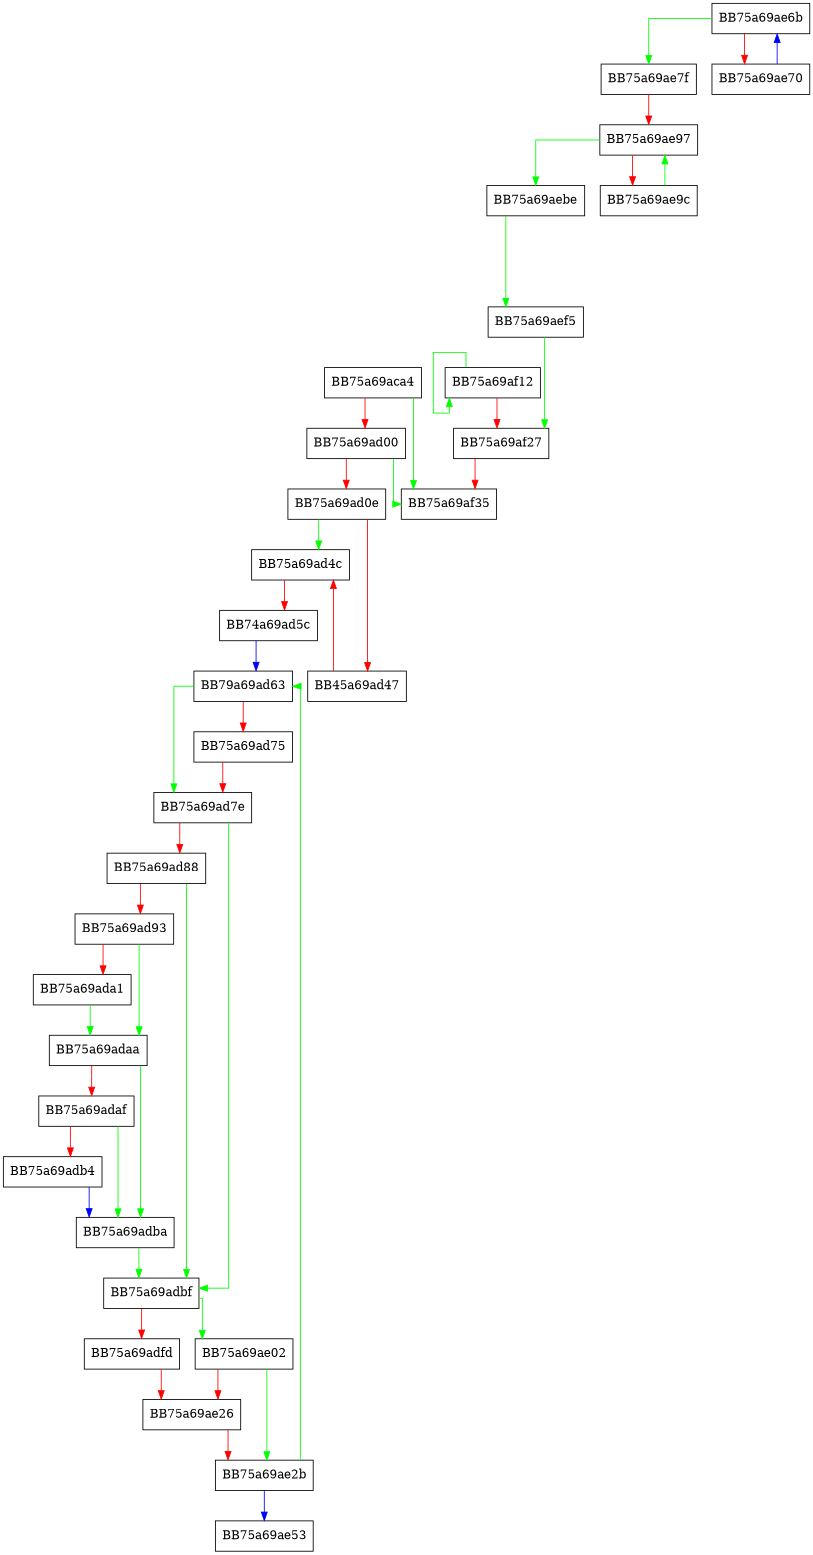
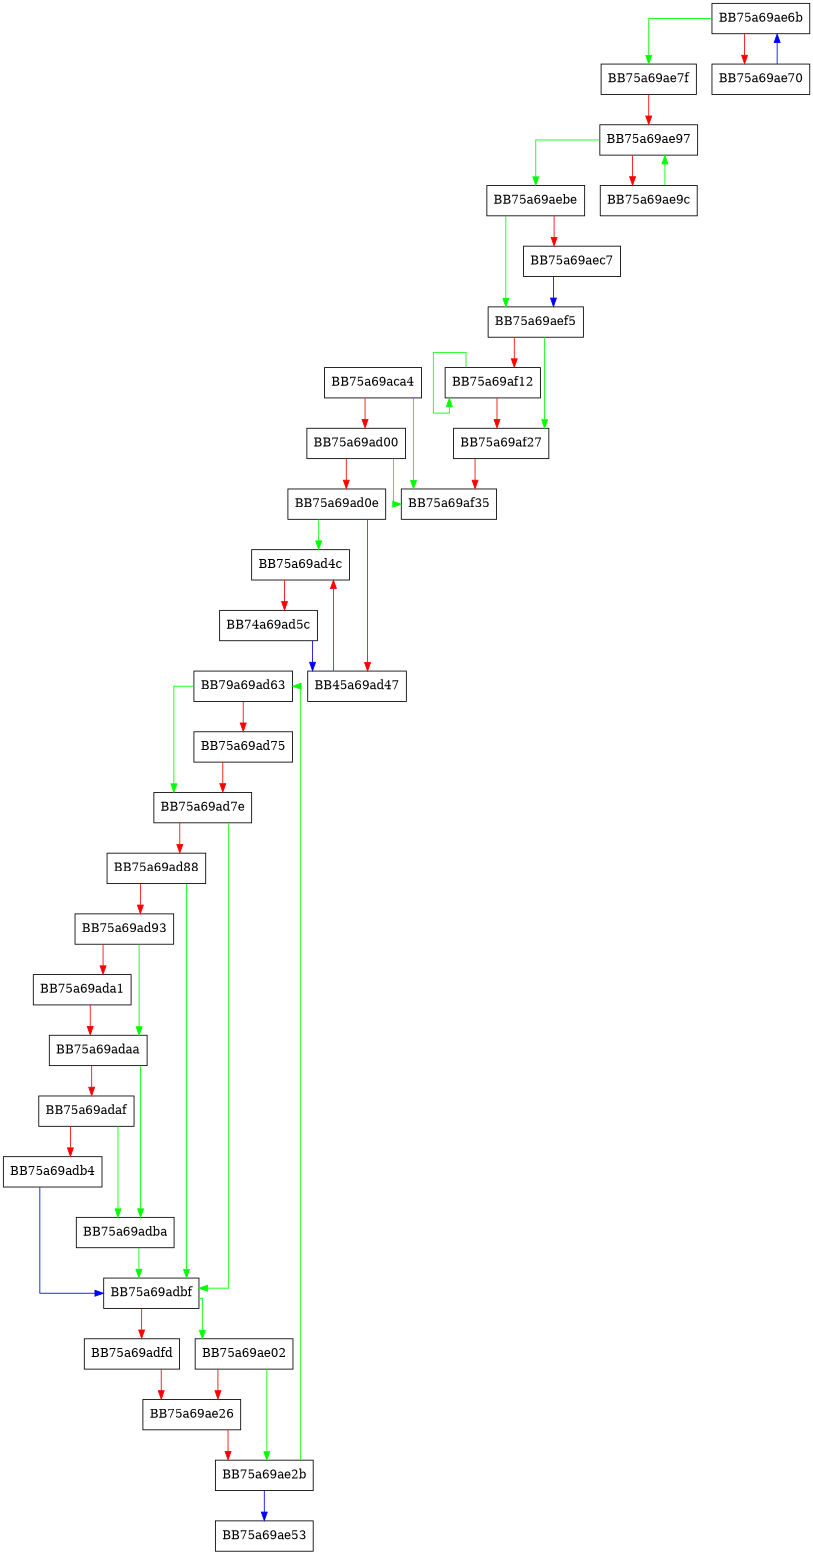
none -> (572, 261)
none -> (514, 348)
(256, 652) -> (313, 652)
(90, 1016) -> (90, 1016)
(89, 1198) -> (40, 1268)
